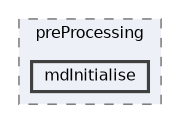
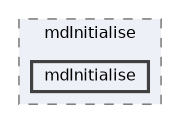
(90, 34) -> (90, 34)
